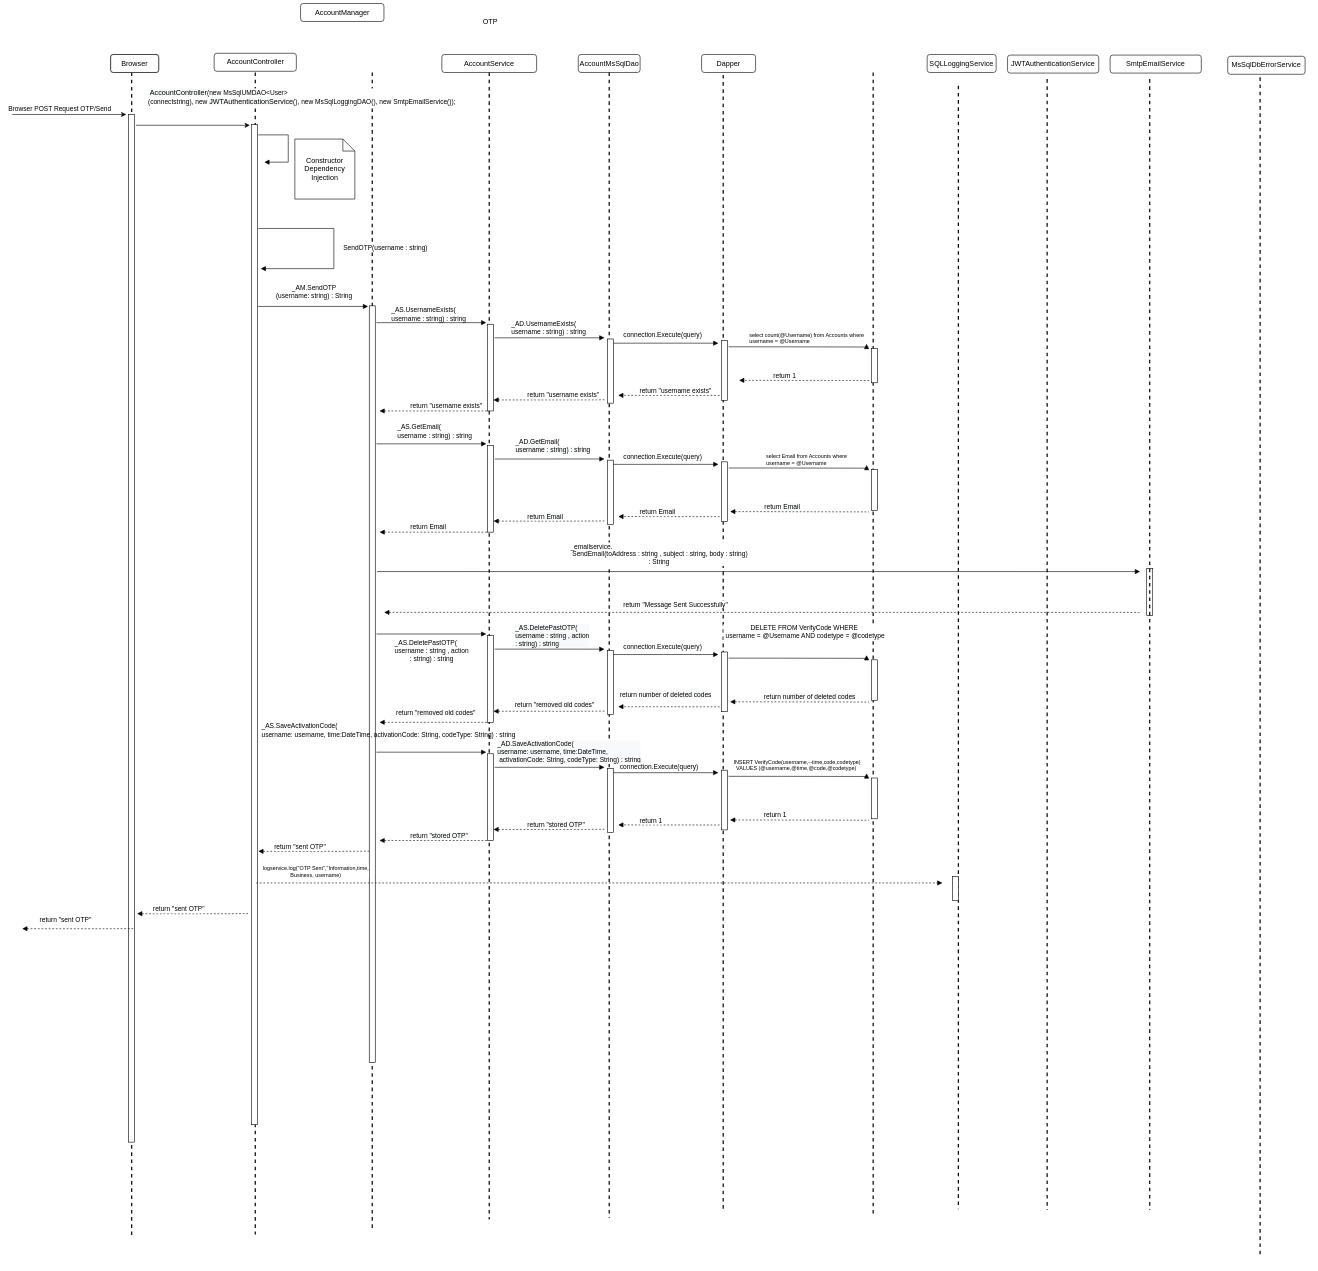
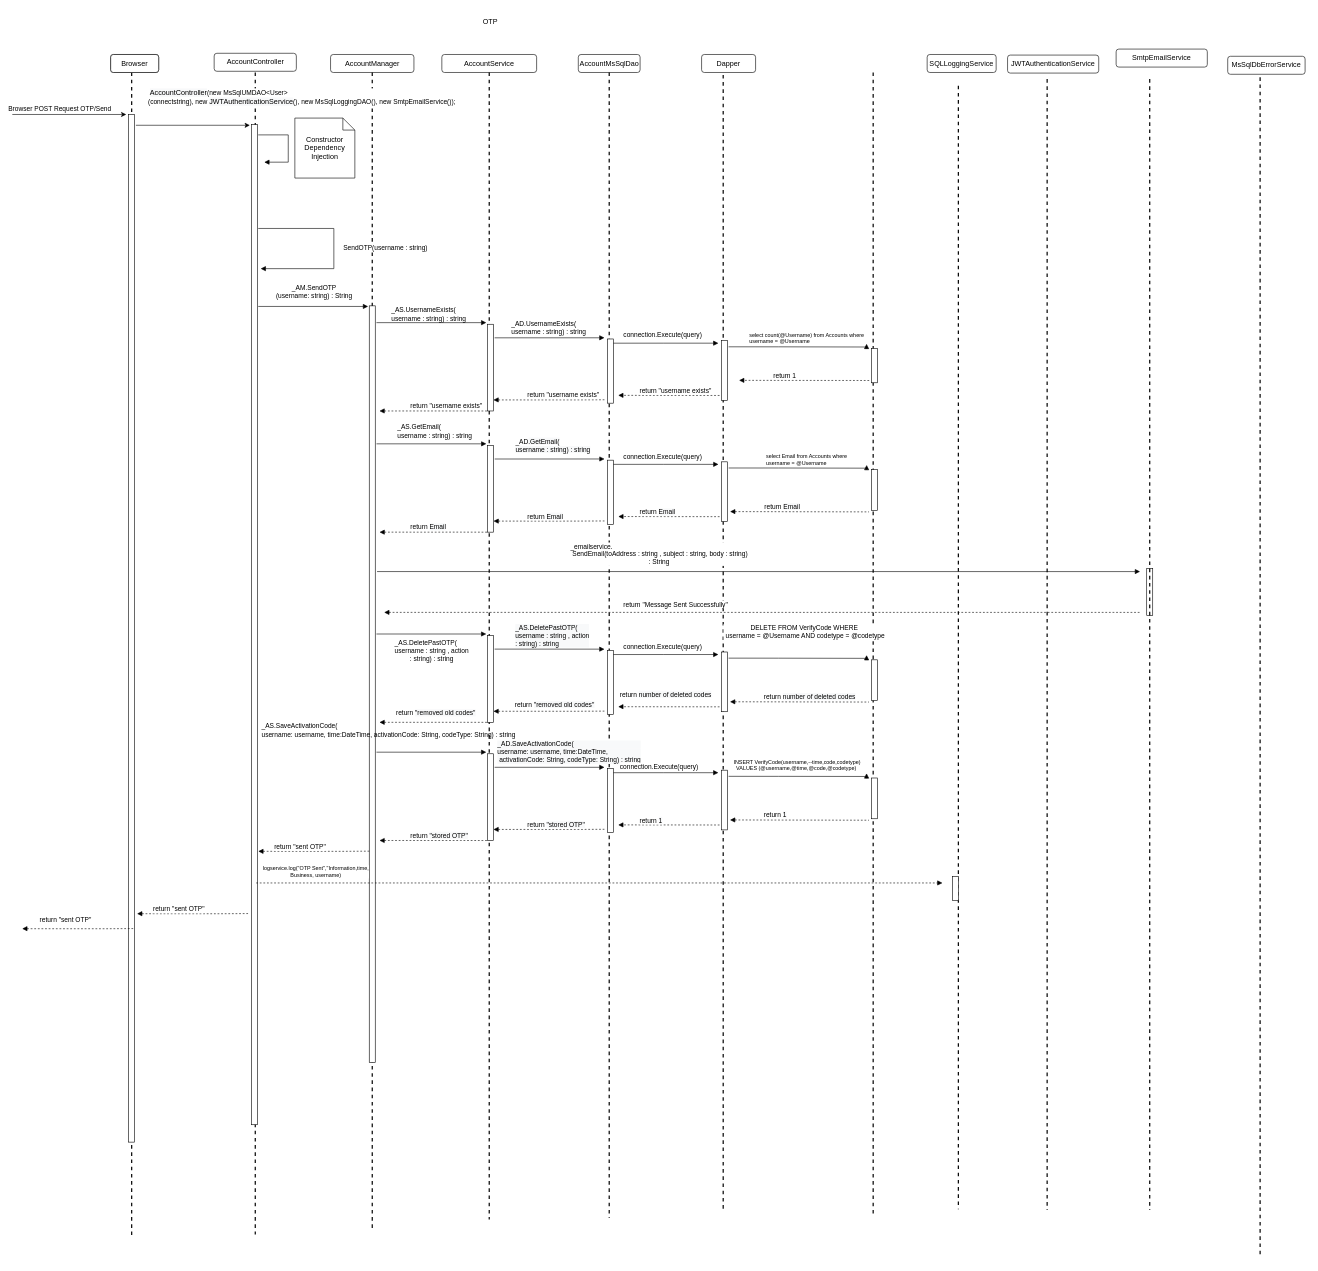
(342, 12) -> (372, 63)
(1156, 64) -> (1162, 58)
(325, 169) -> (325, 148)
